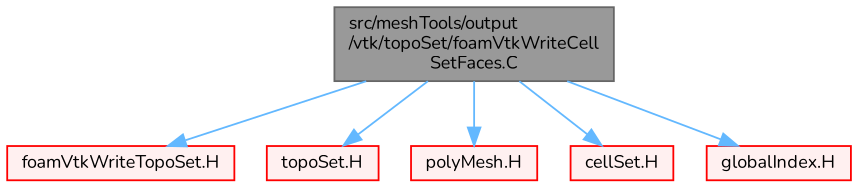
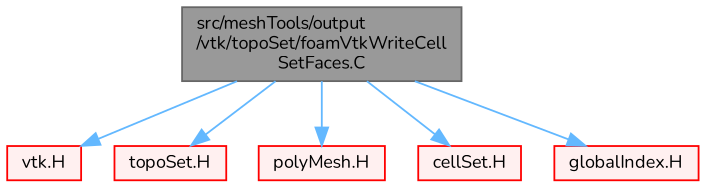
(121, 163) -> (44, 163)
